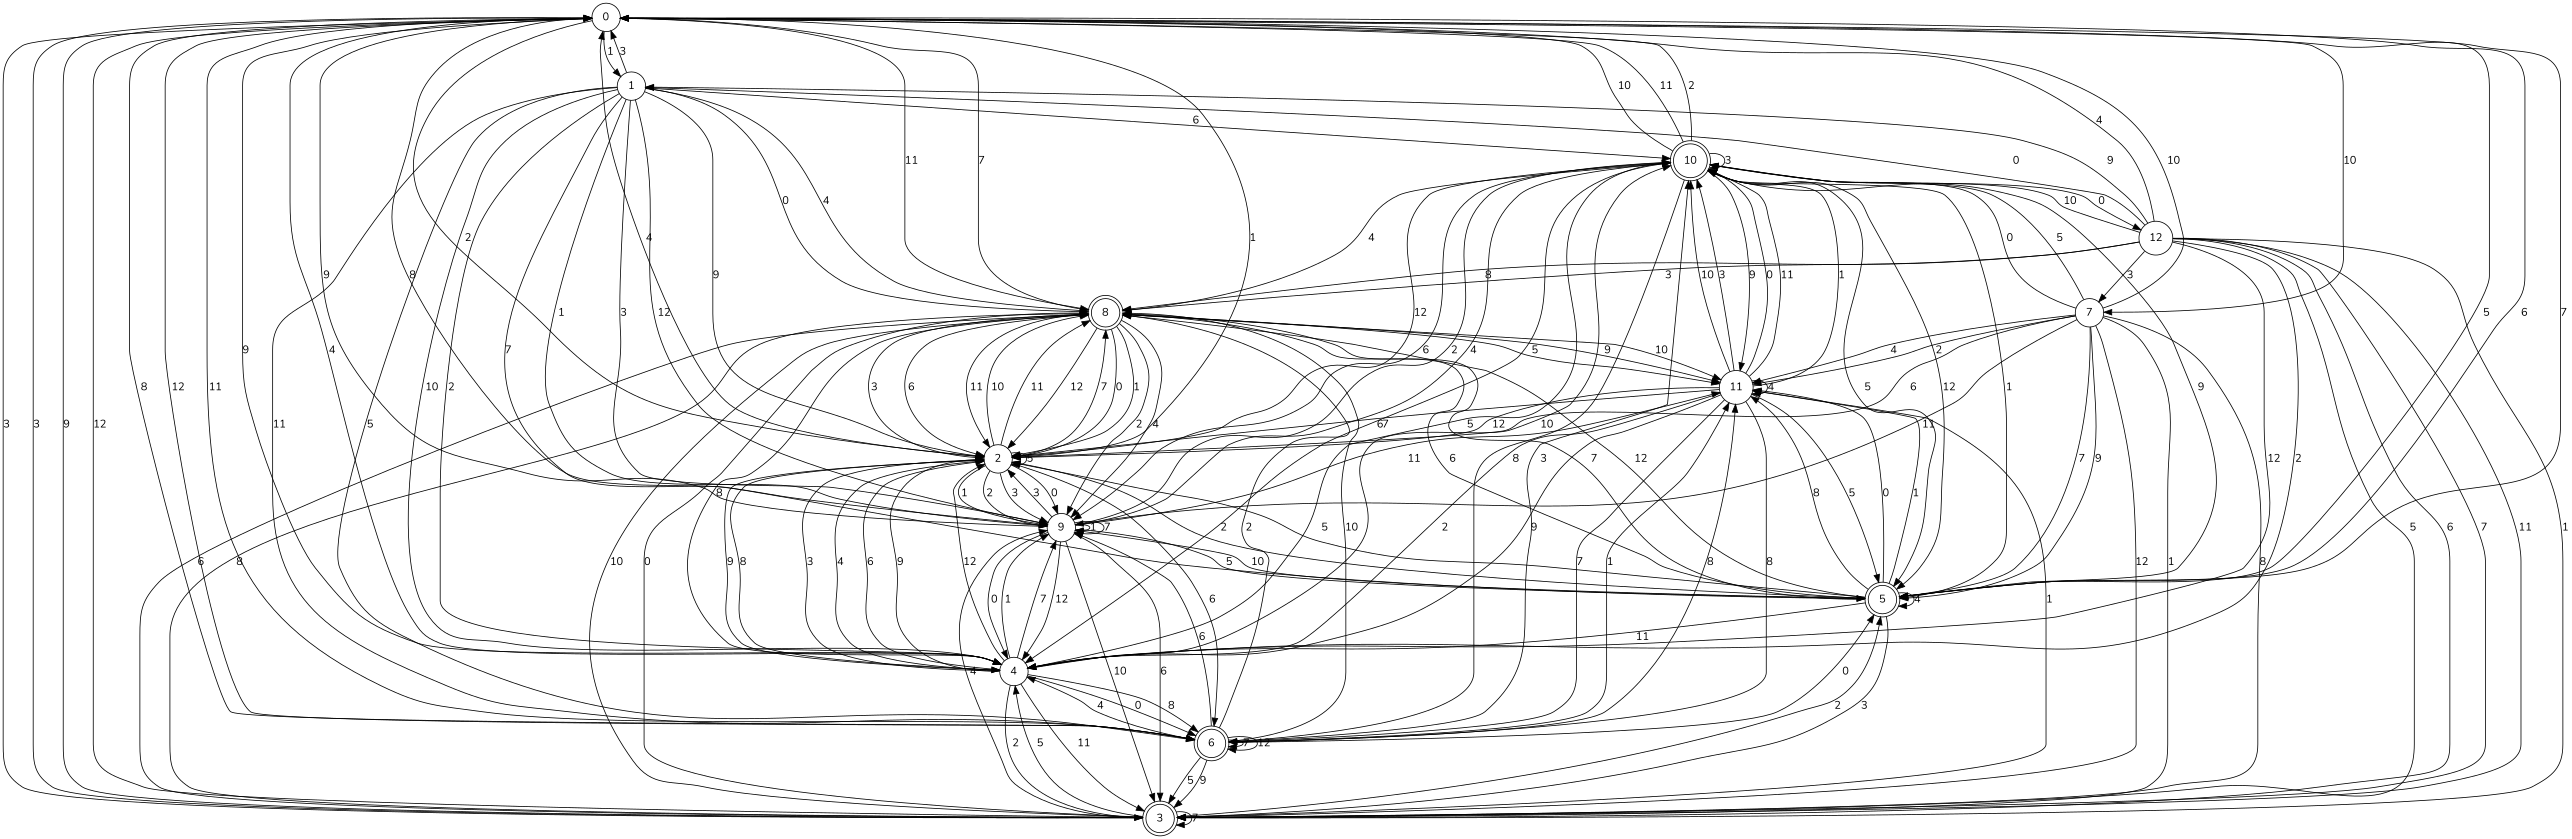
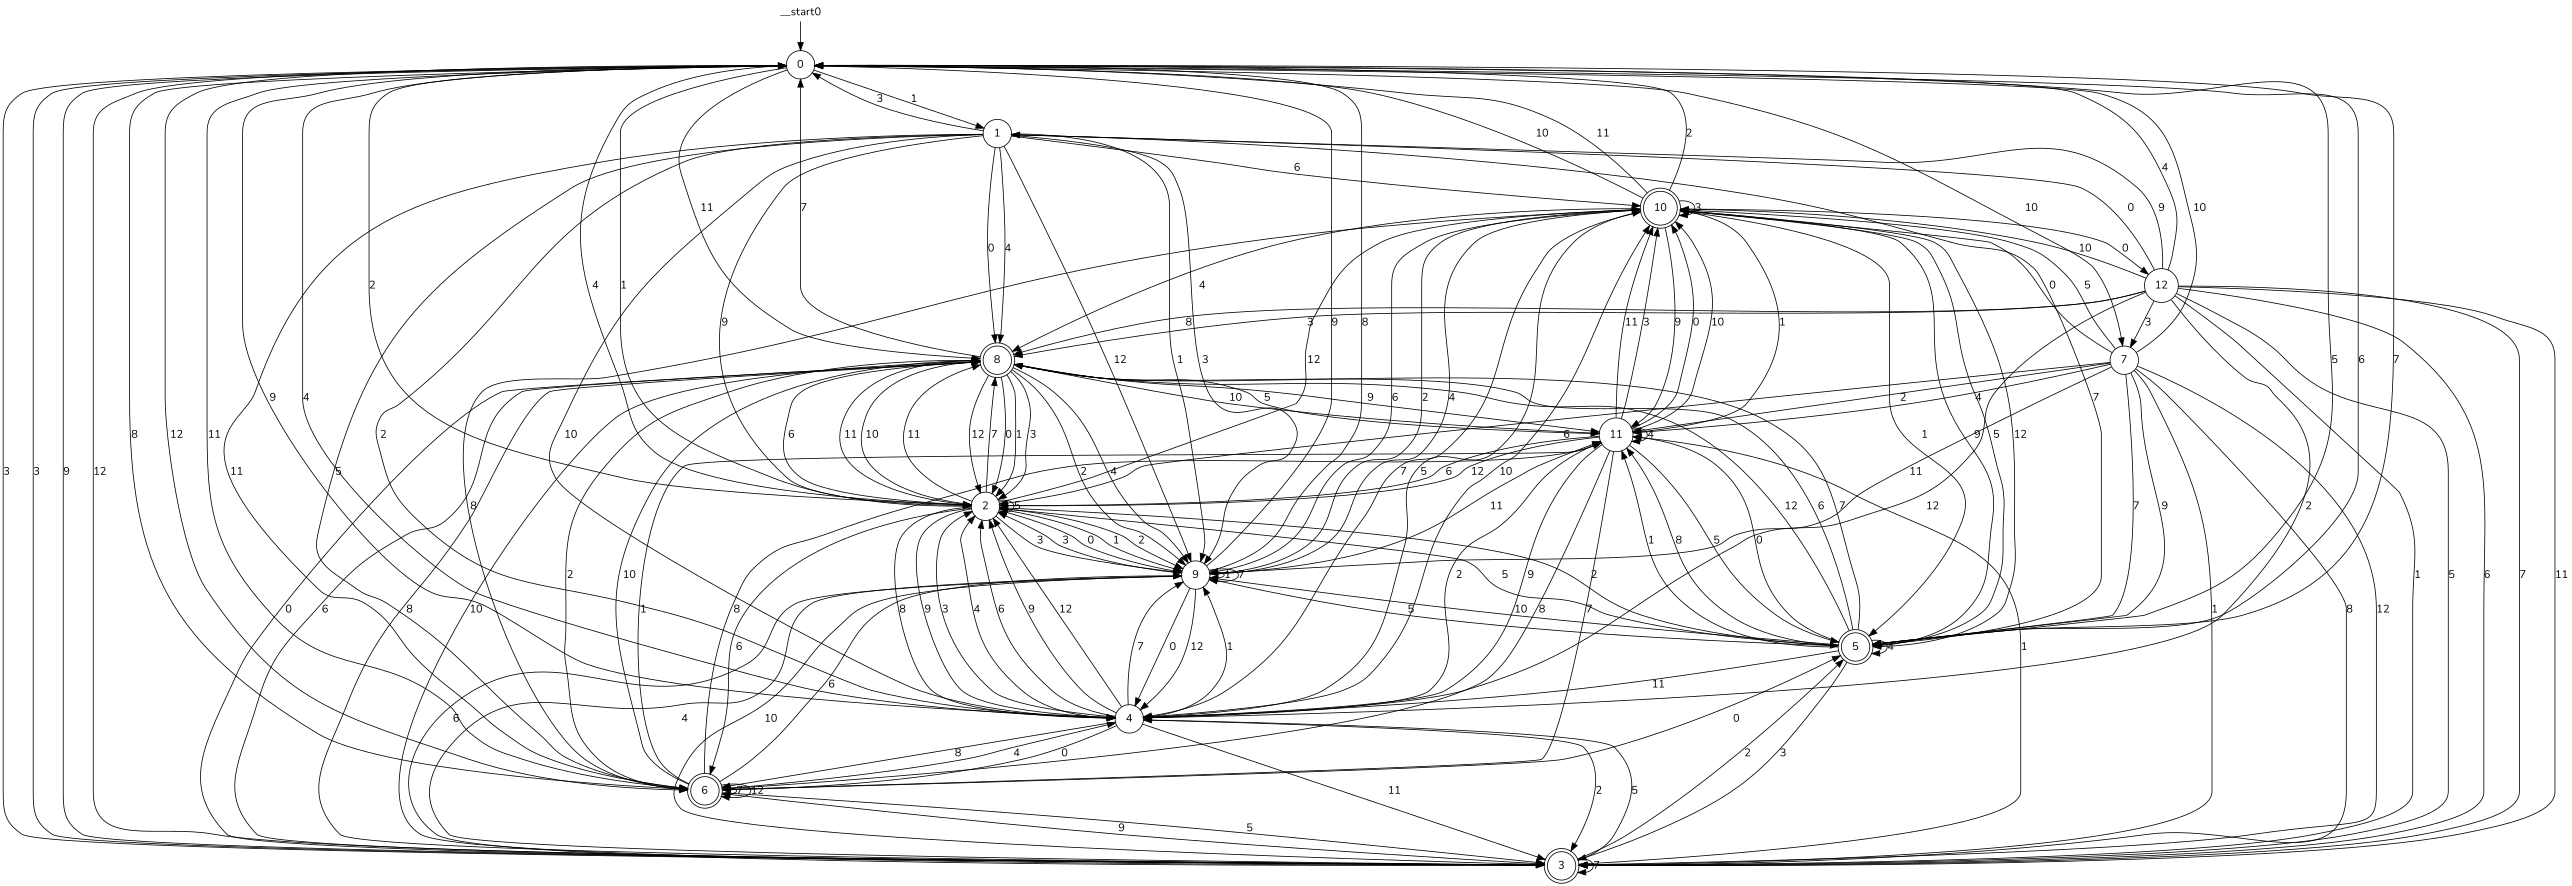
none -> (801, 12)
(732, 479) -> none
(1530, 537) -> none
